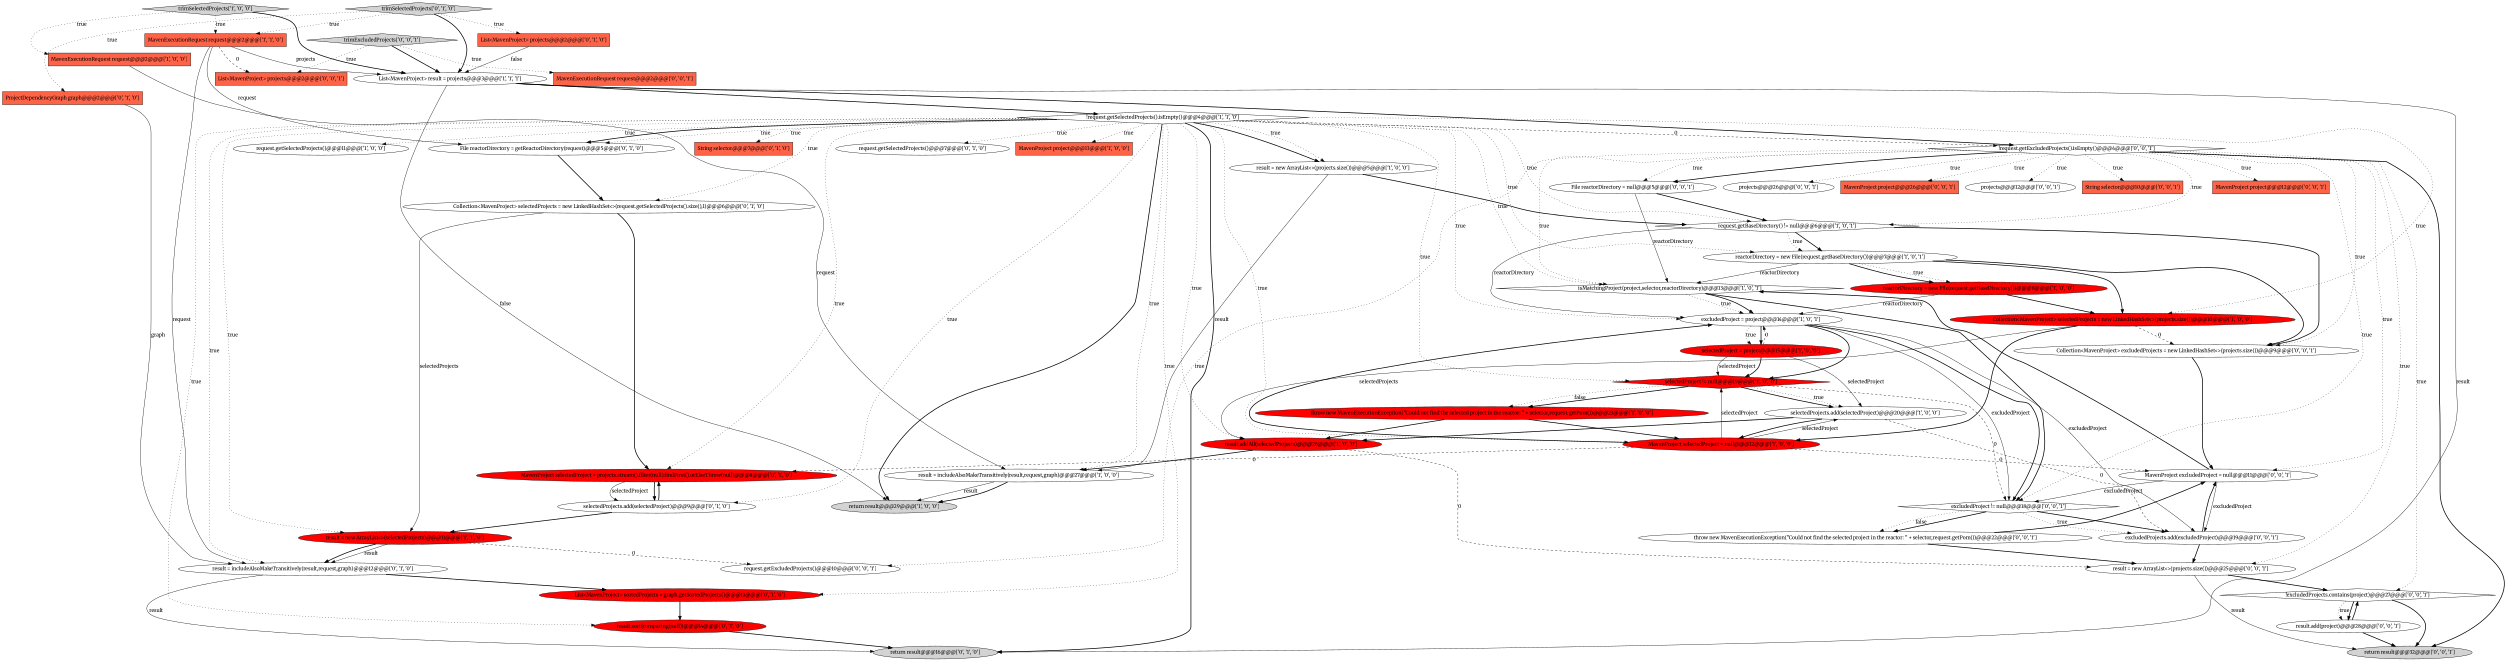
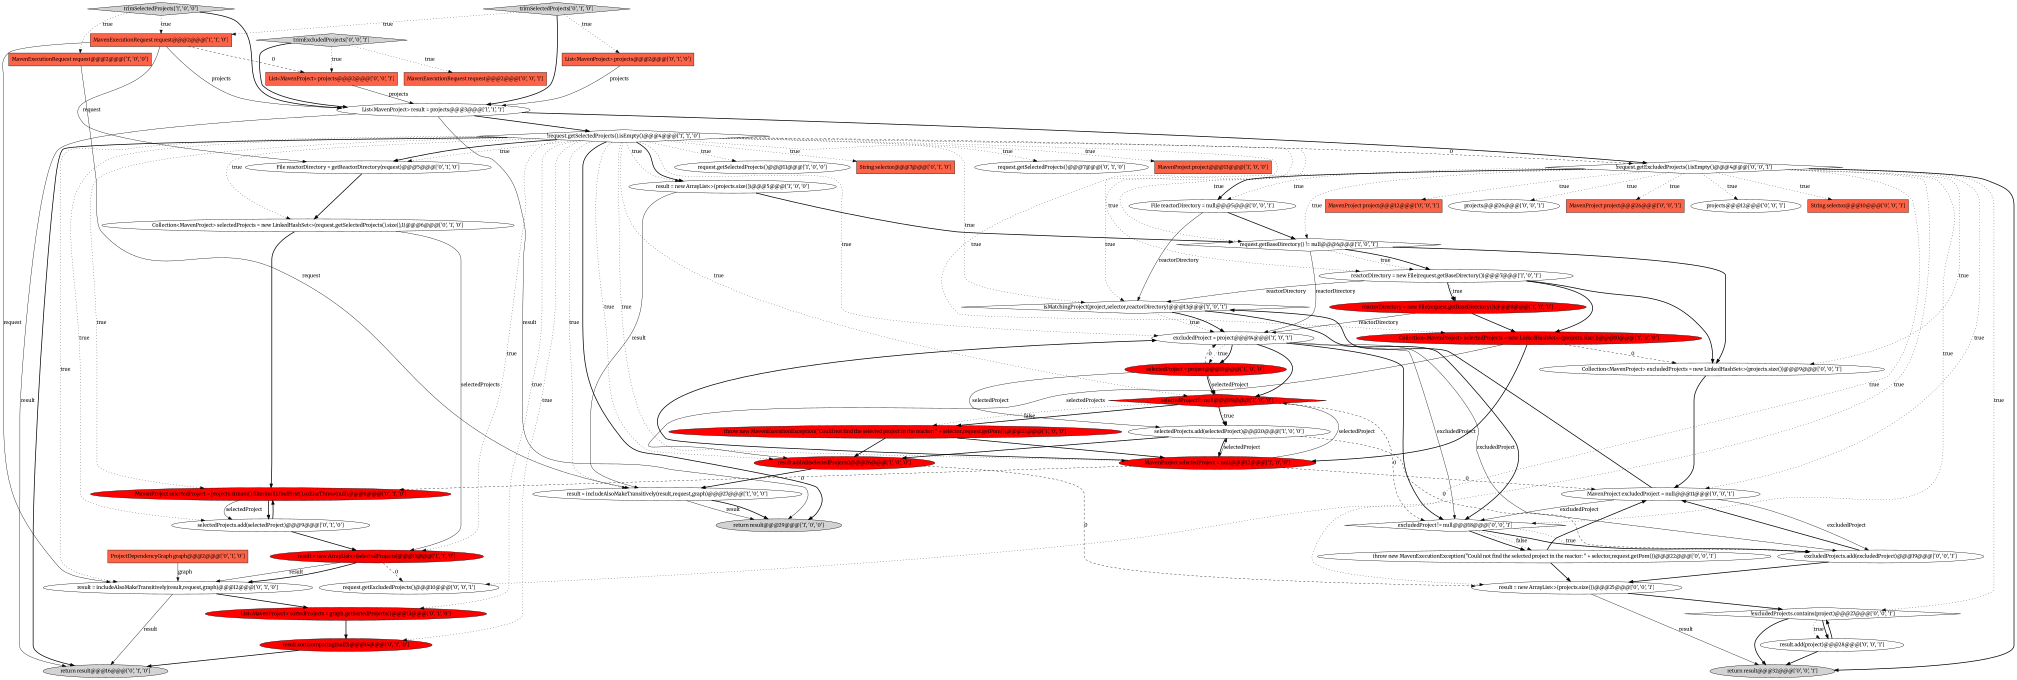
(186, 24) -> none
(517, 59) -> (619, 79)
none -> (381, 94)
(505, 304) -> (530, 323)
